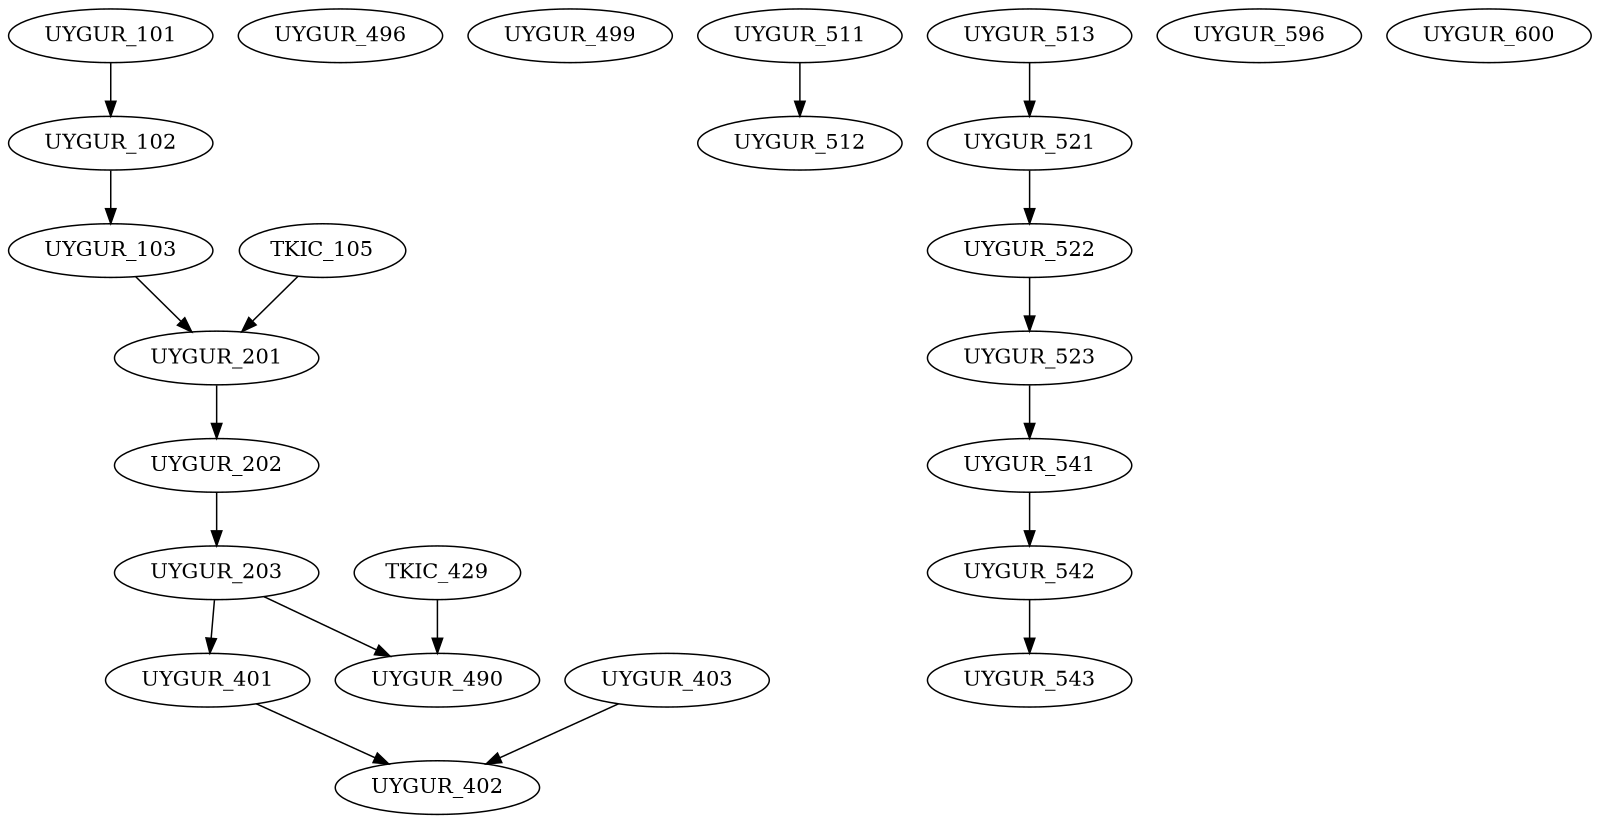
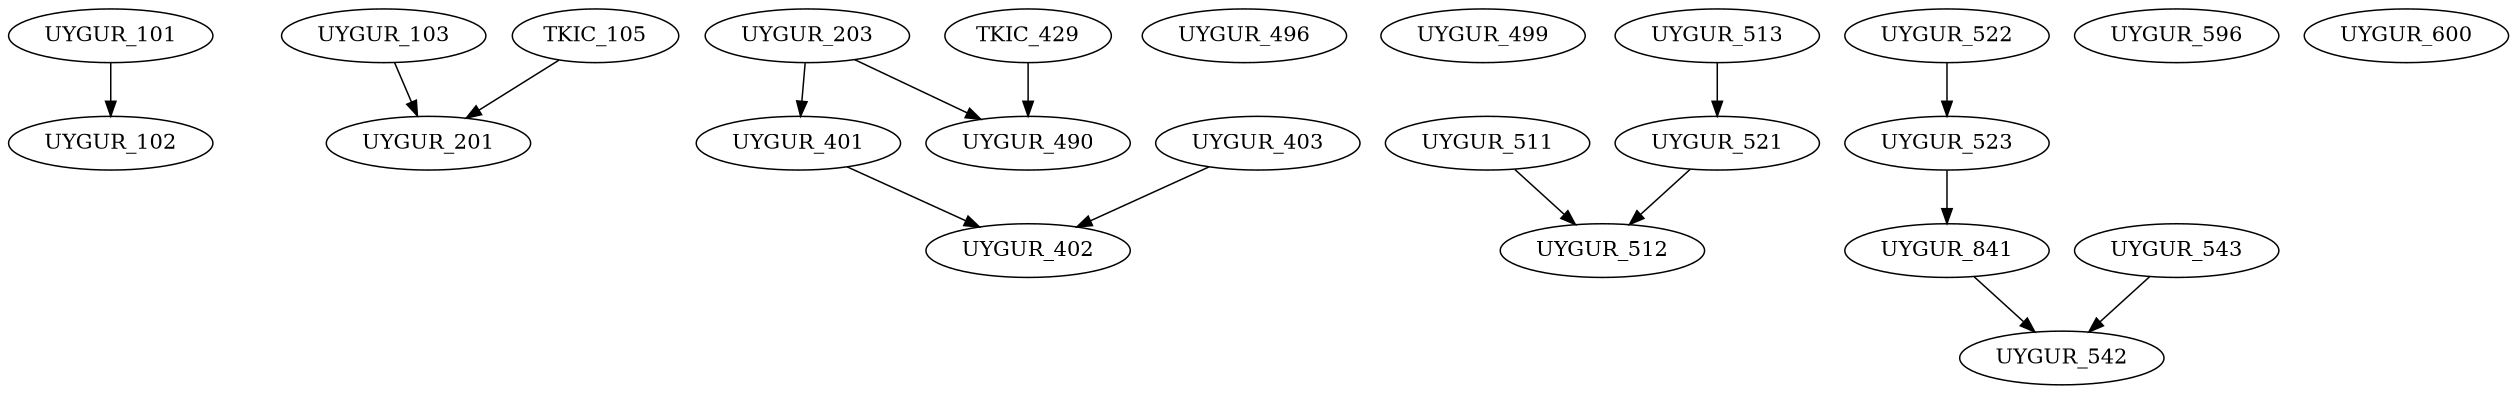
(111, 190) -> none
(1030, 190) -> (1665, 192)
(217, 465) -> none
(1030, 465) -> (1947, 251)
(1030, 619) -> (2125, 299)
